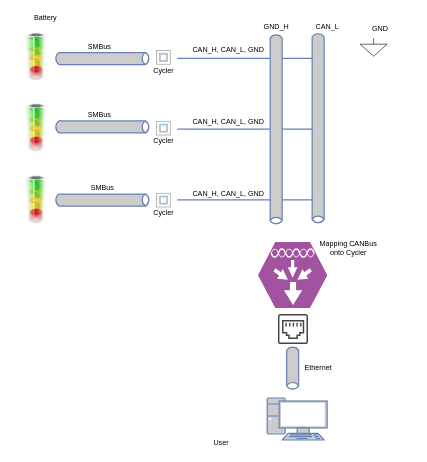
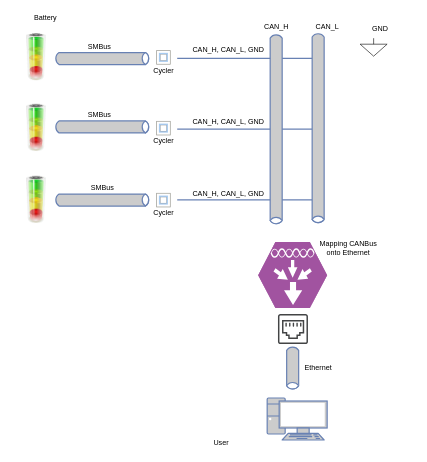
(277, 27) -> (277, 27)
(349, 248) -> (349, 248)
